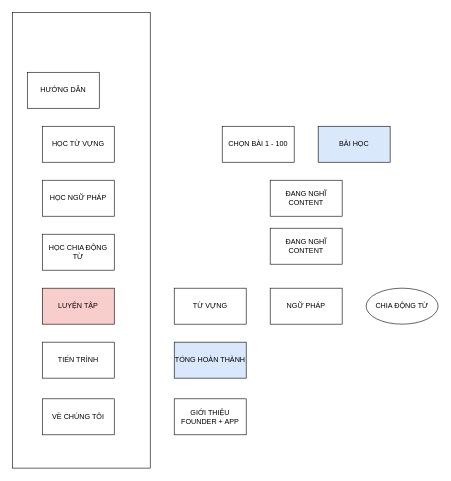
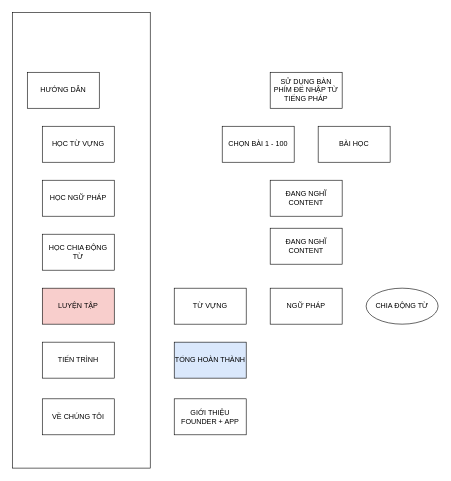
none -> (306, 90)
(354, 144) -> (354, 144)
